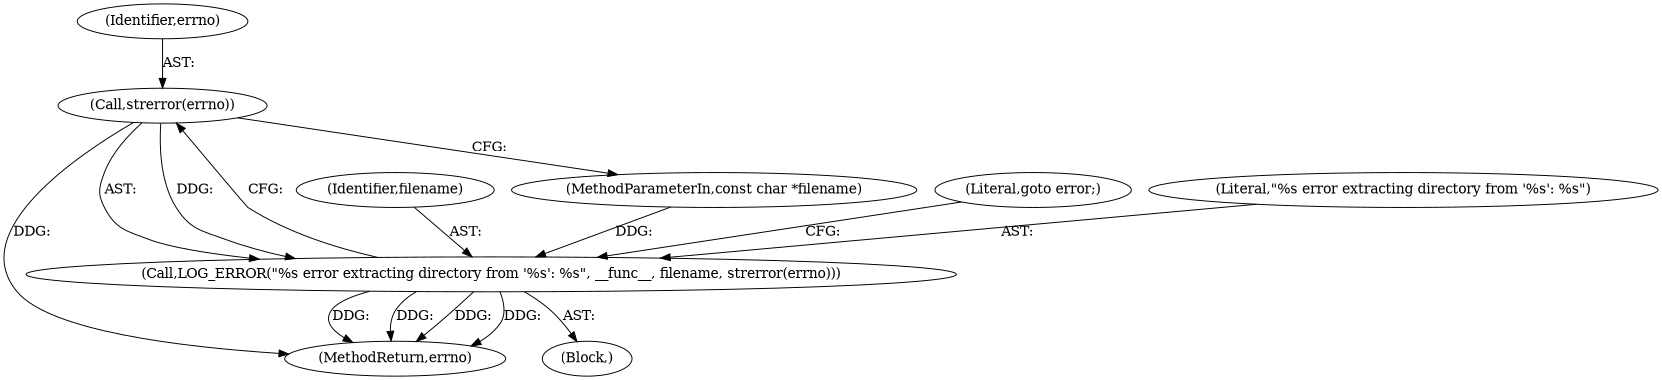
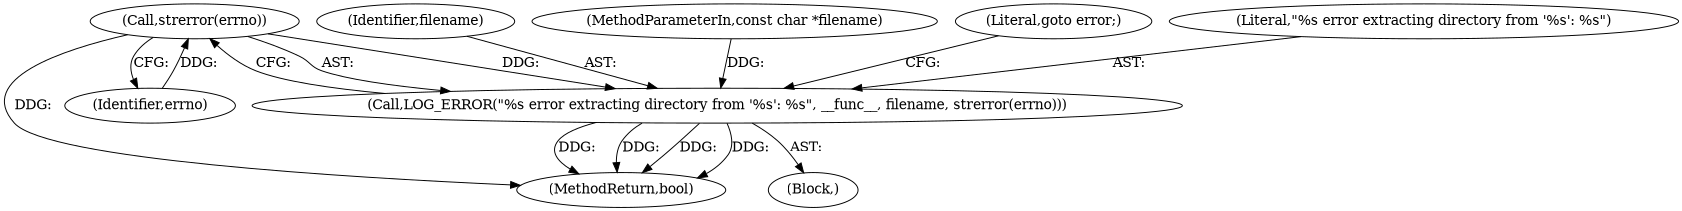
(181, 63) -> (201, 63)
(423, 146) -> (134, 55)
(395, 359) -> (621, 190)
